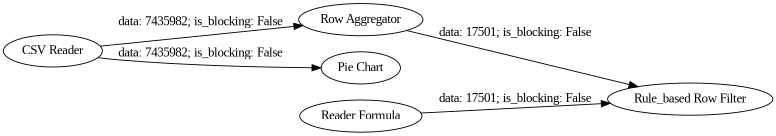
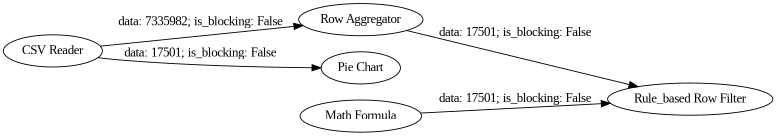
(200, 22) -> (200, 22)
(200, 53) -> (200, 53)
(361, 116) -> (361, 116)
